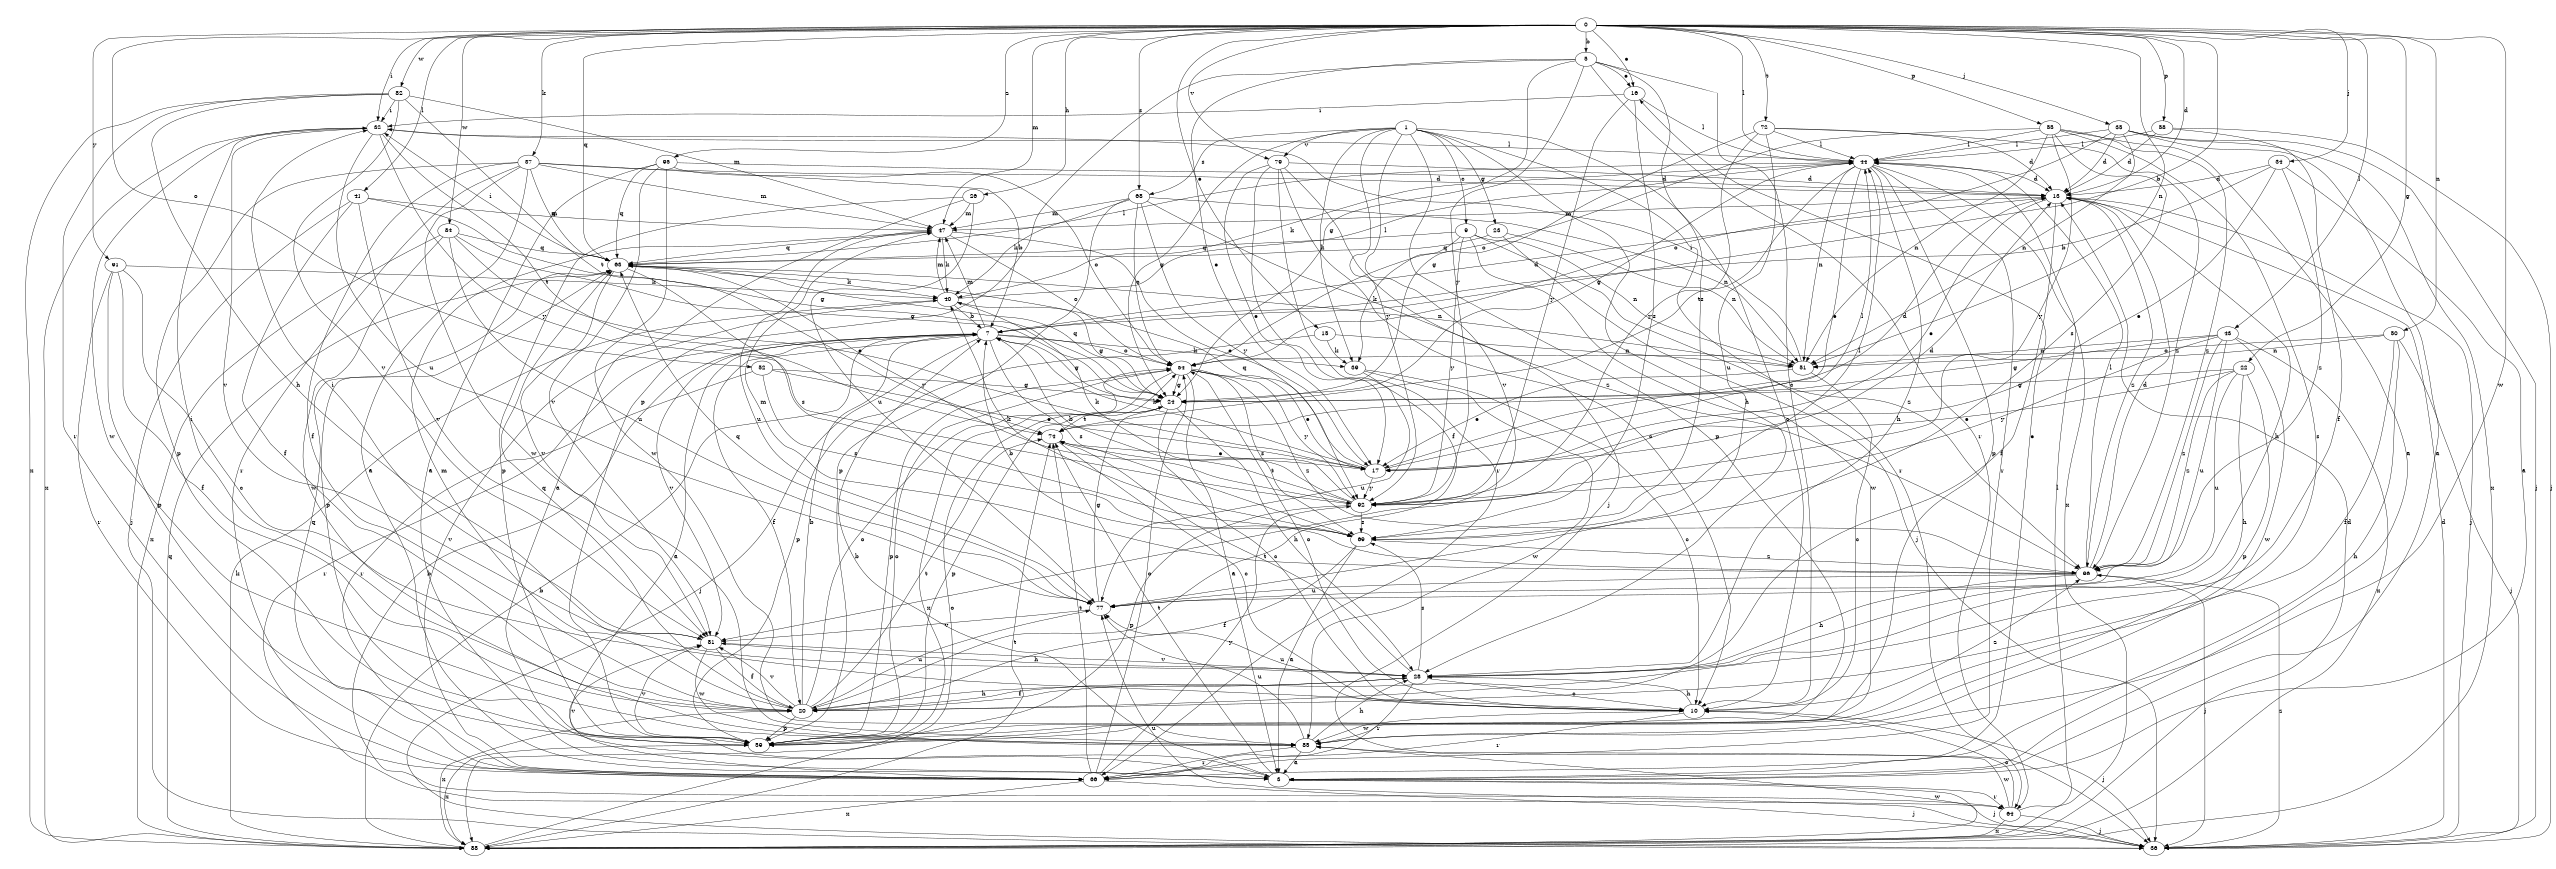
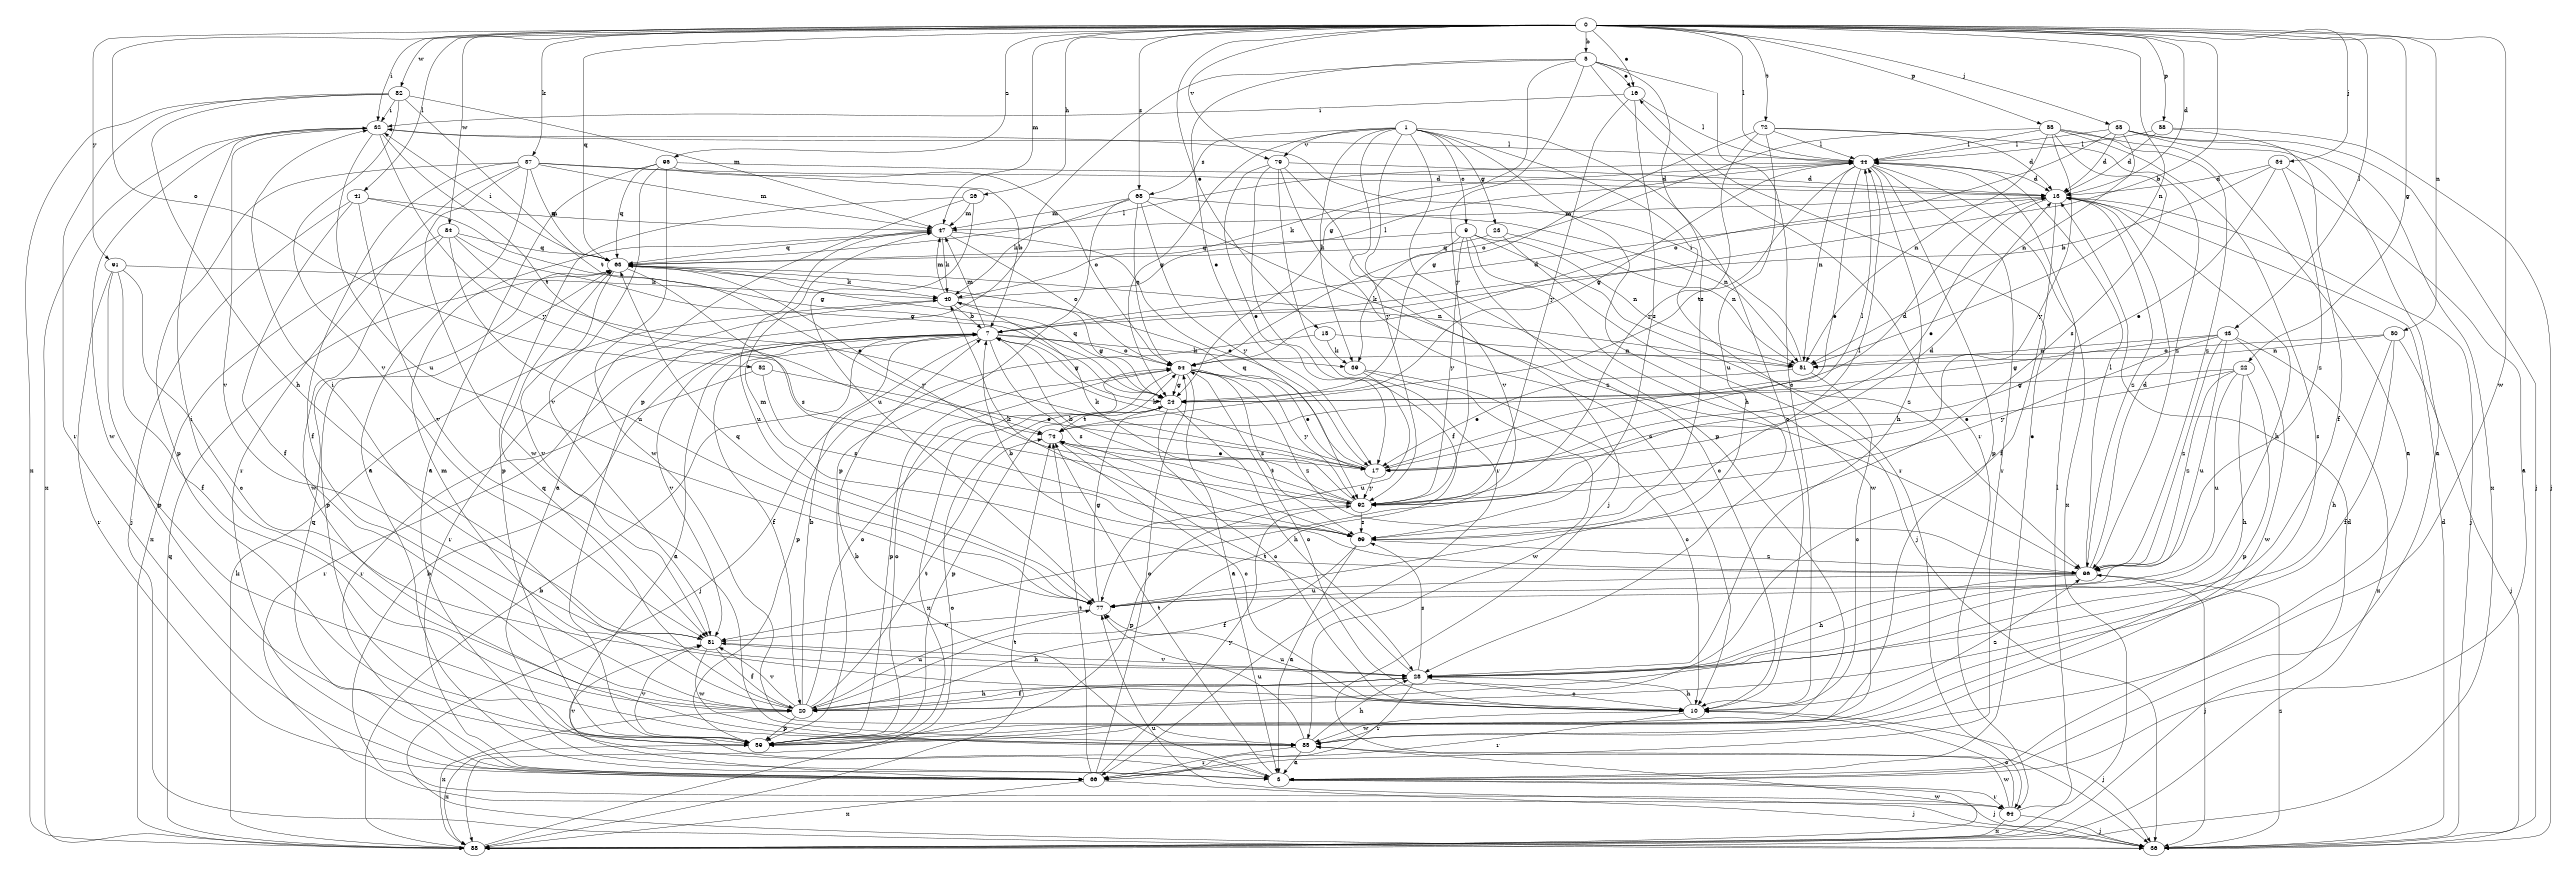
(946, 382) -> none
none -> (1706, 455)
(450, 540) -> (450, 540)
(1830, 764) -> (2017, 628)
